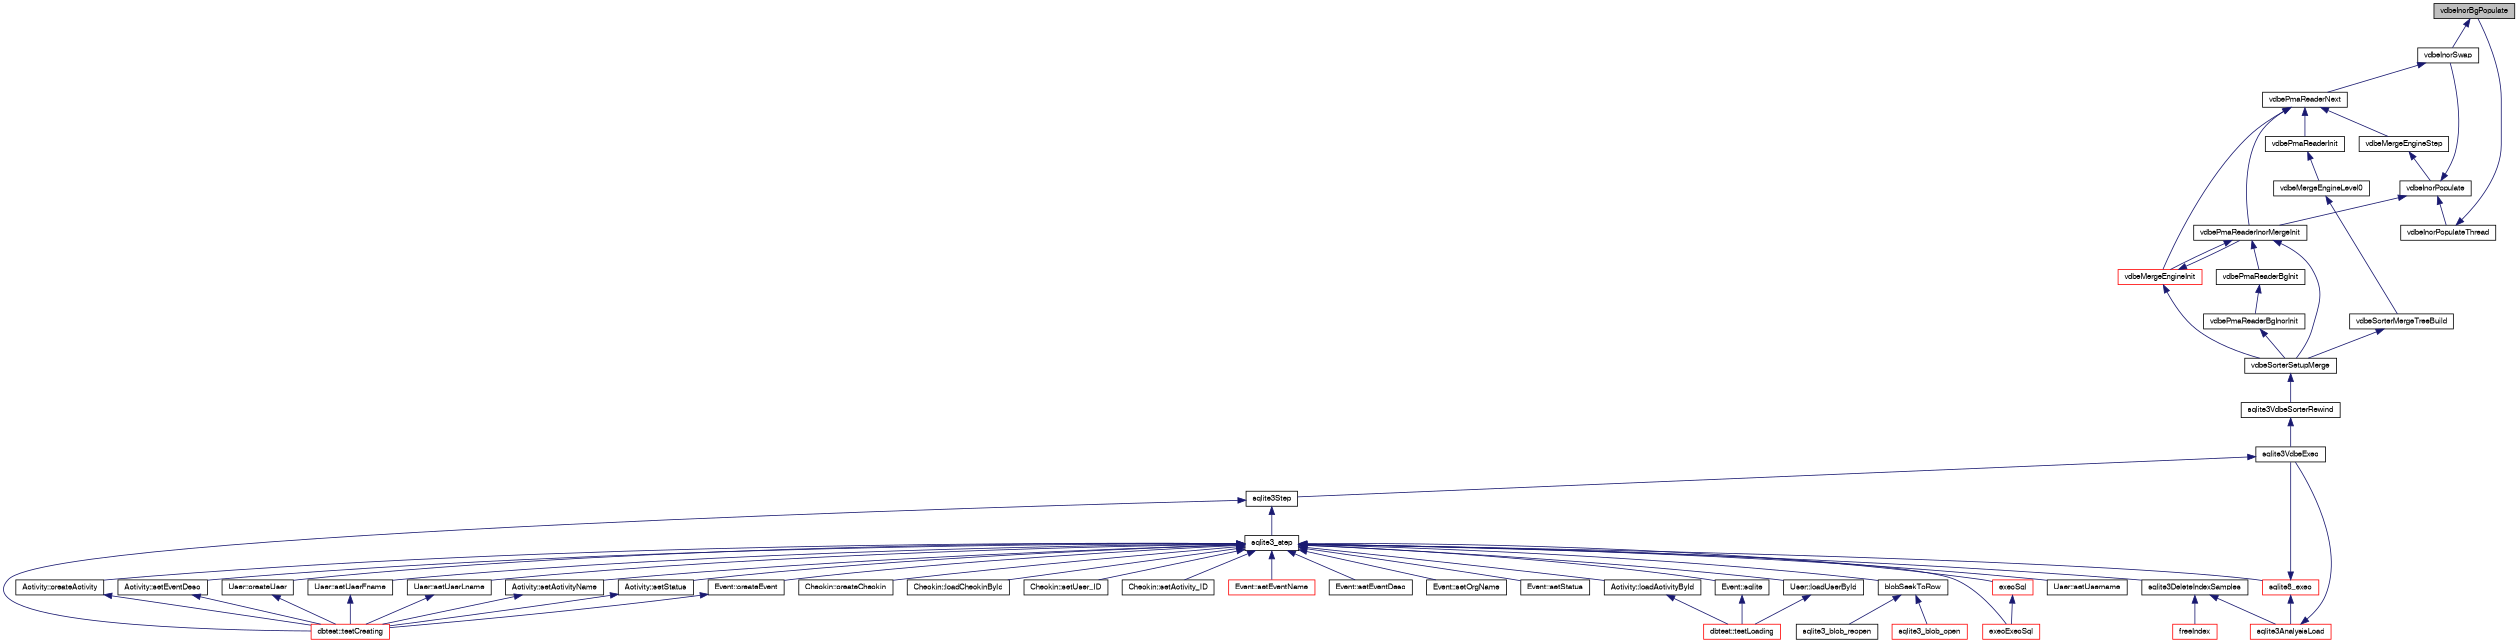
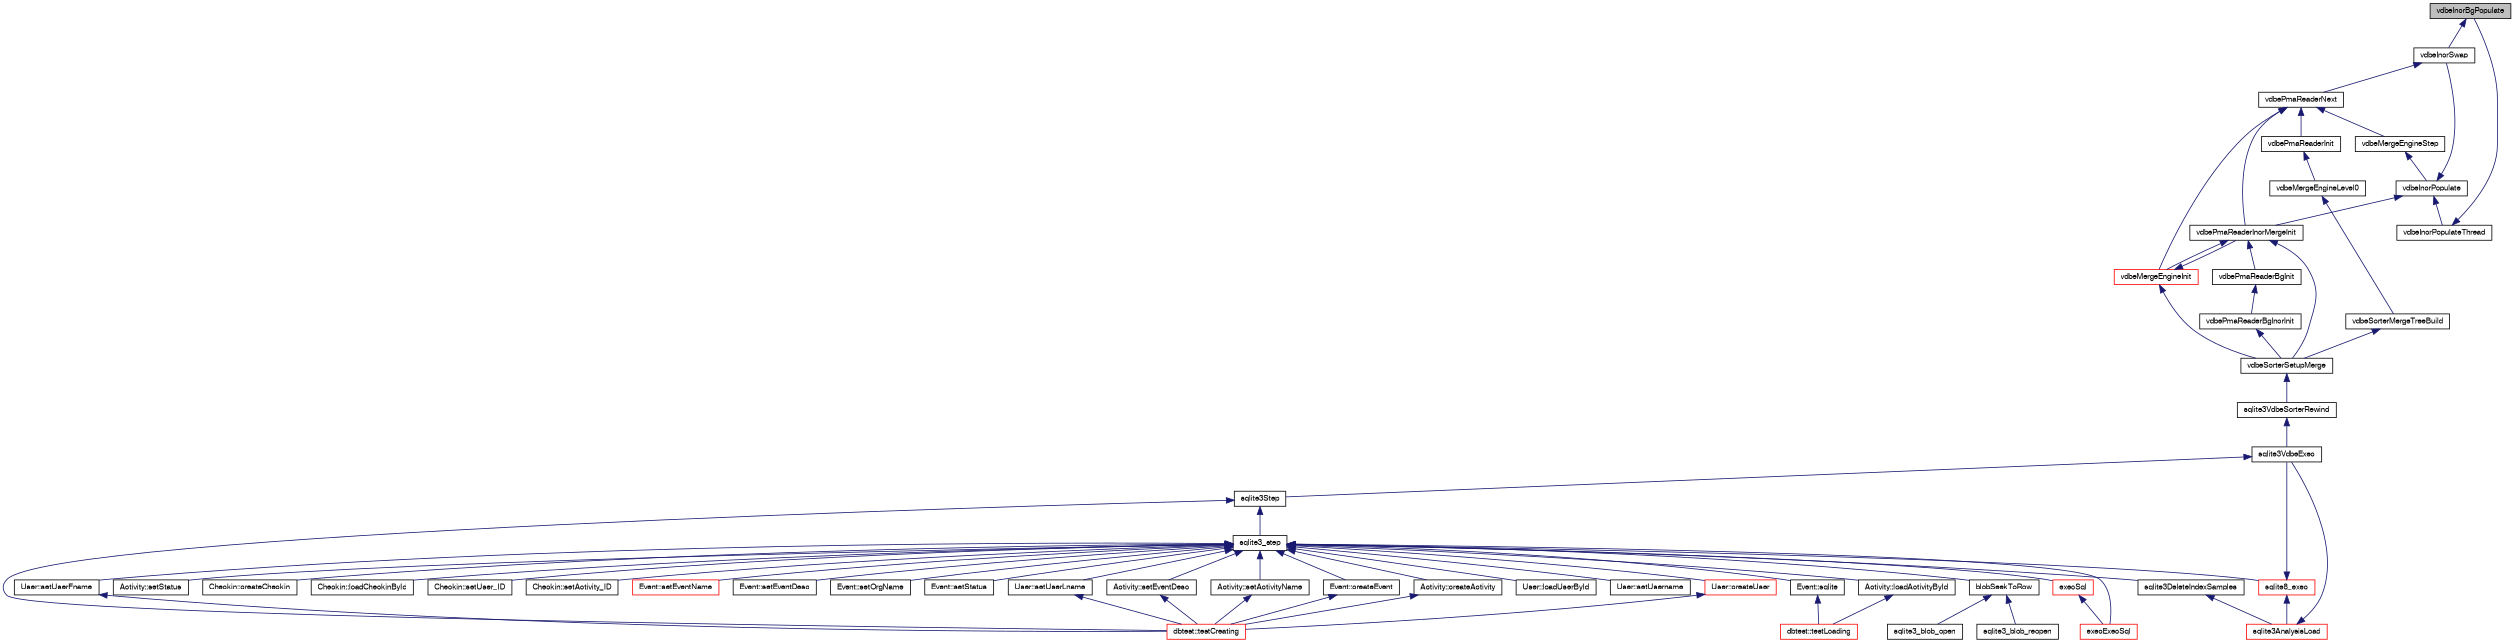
(258, 587) -> (1741, 587)
(500, 611) -> none
(1779, 611) -> none
(1930, 632) -> (1925, 632)
(2195, 632) -> none
